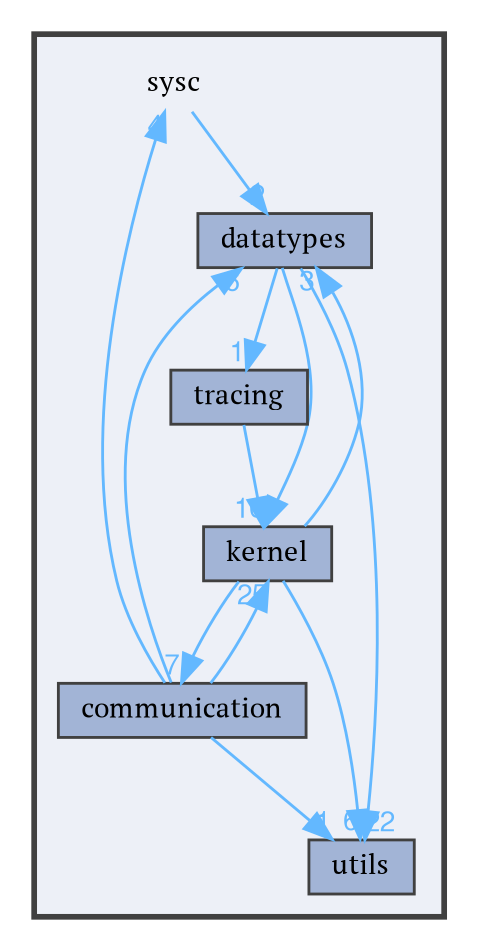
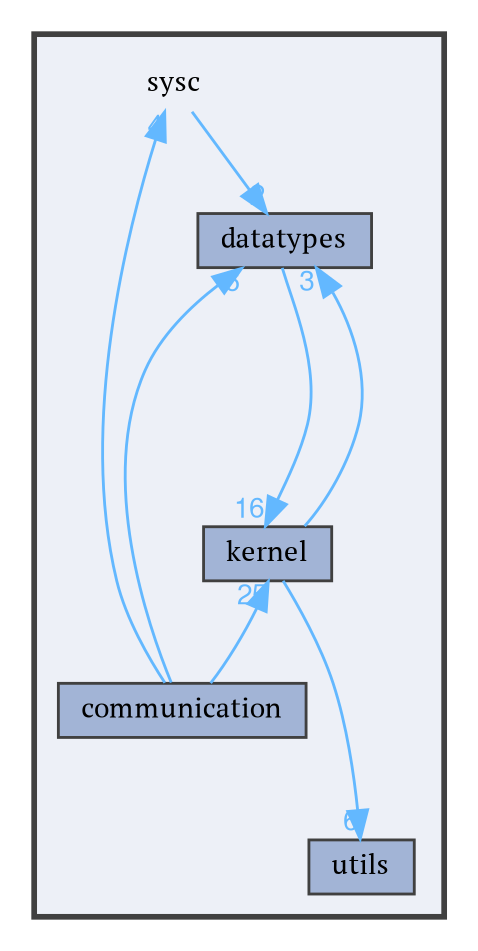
(239, 397) -> none
(373, 534) -> none
(214, 618) -> none
(260, 779) -> none
